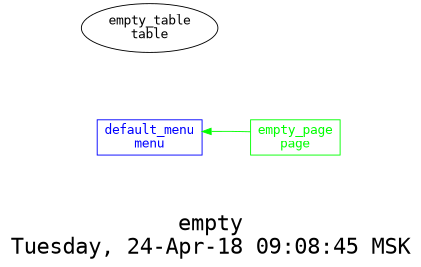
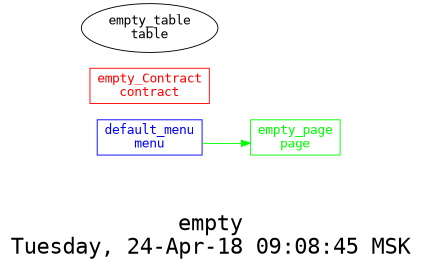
none -> (150, 86)
(231, 131) -> (222, 144)
